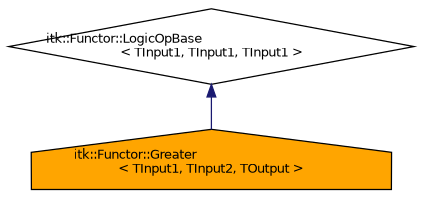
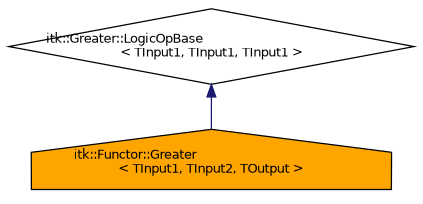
(211, 47) -> (211, 47)
